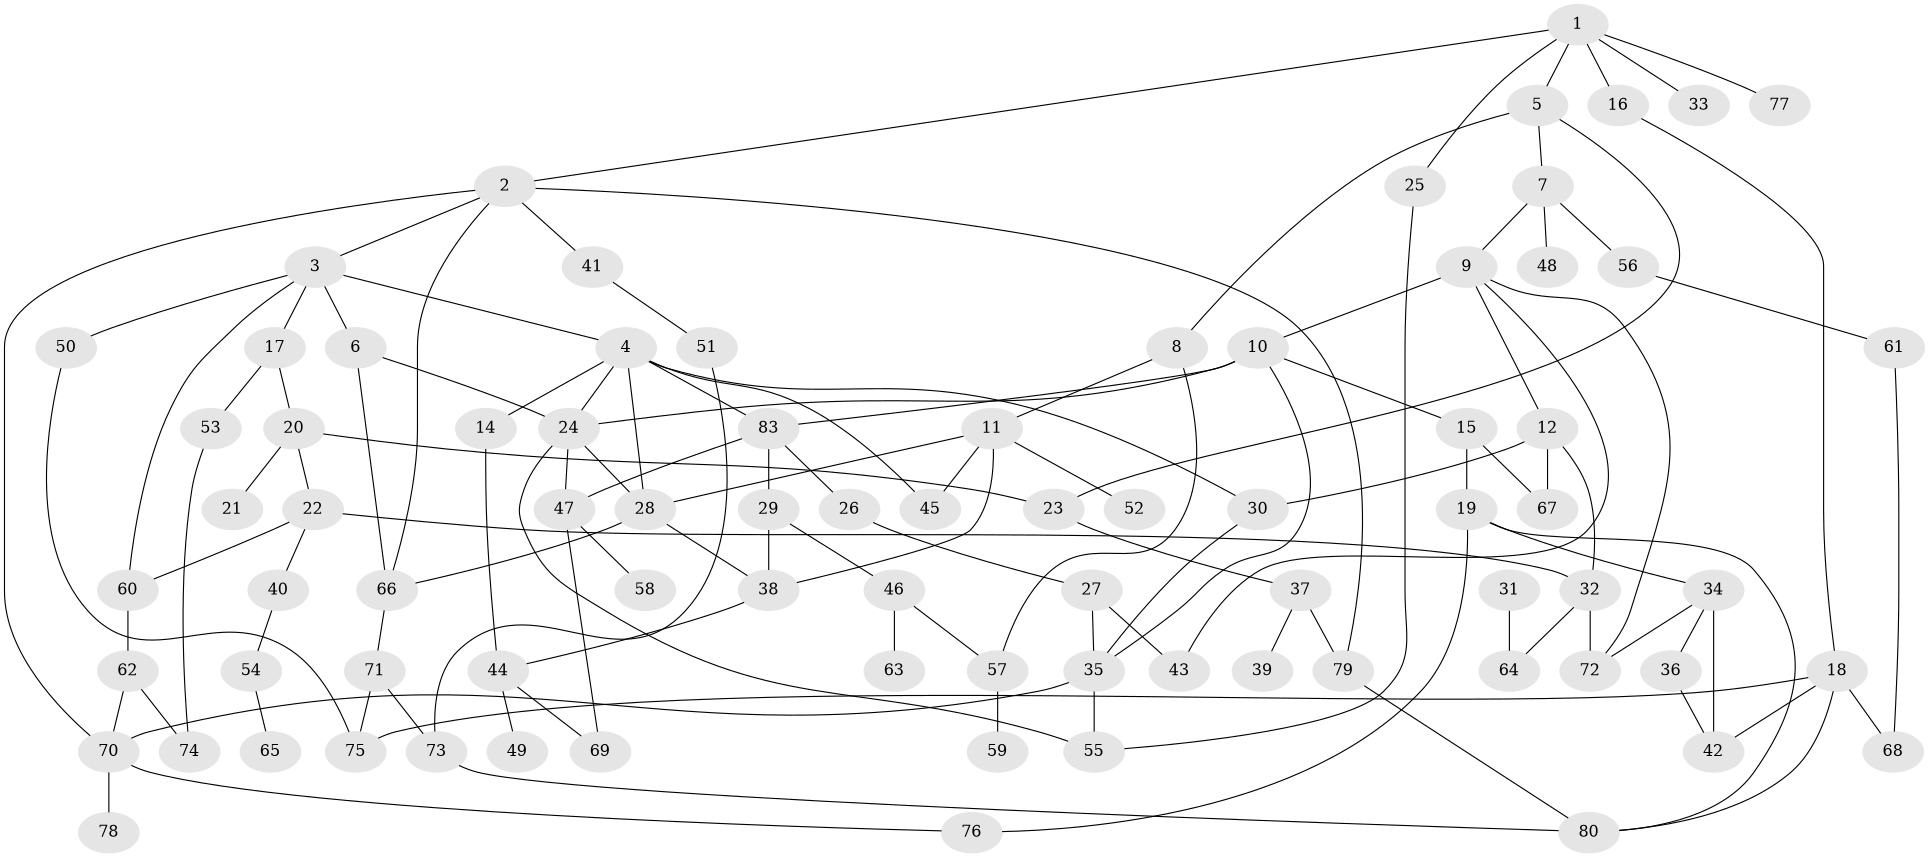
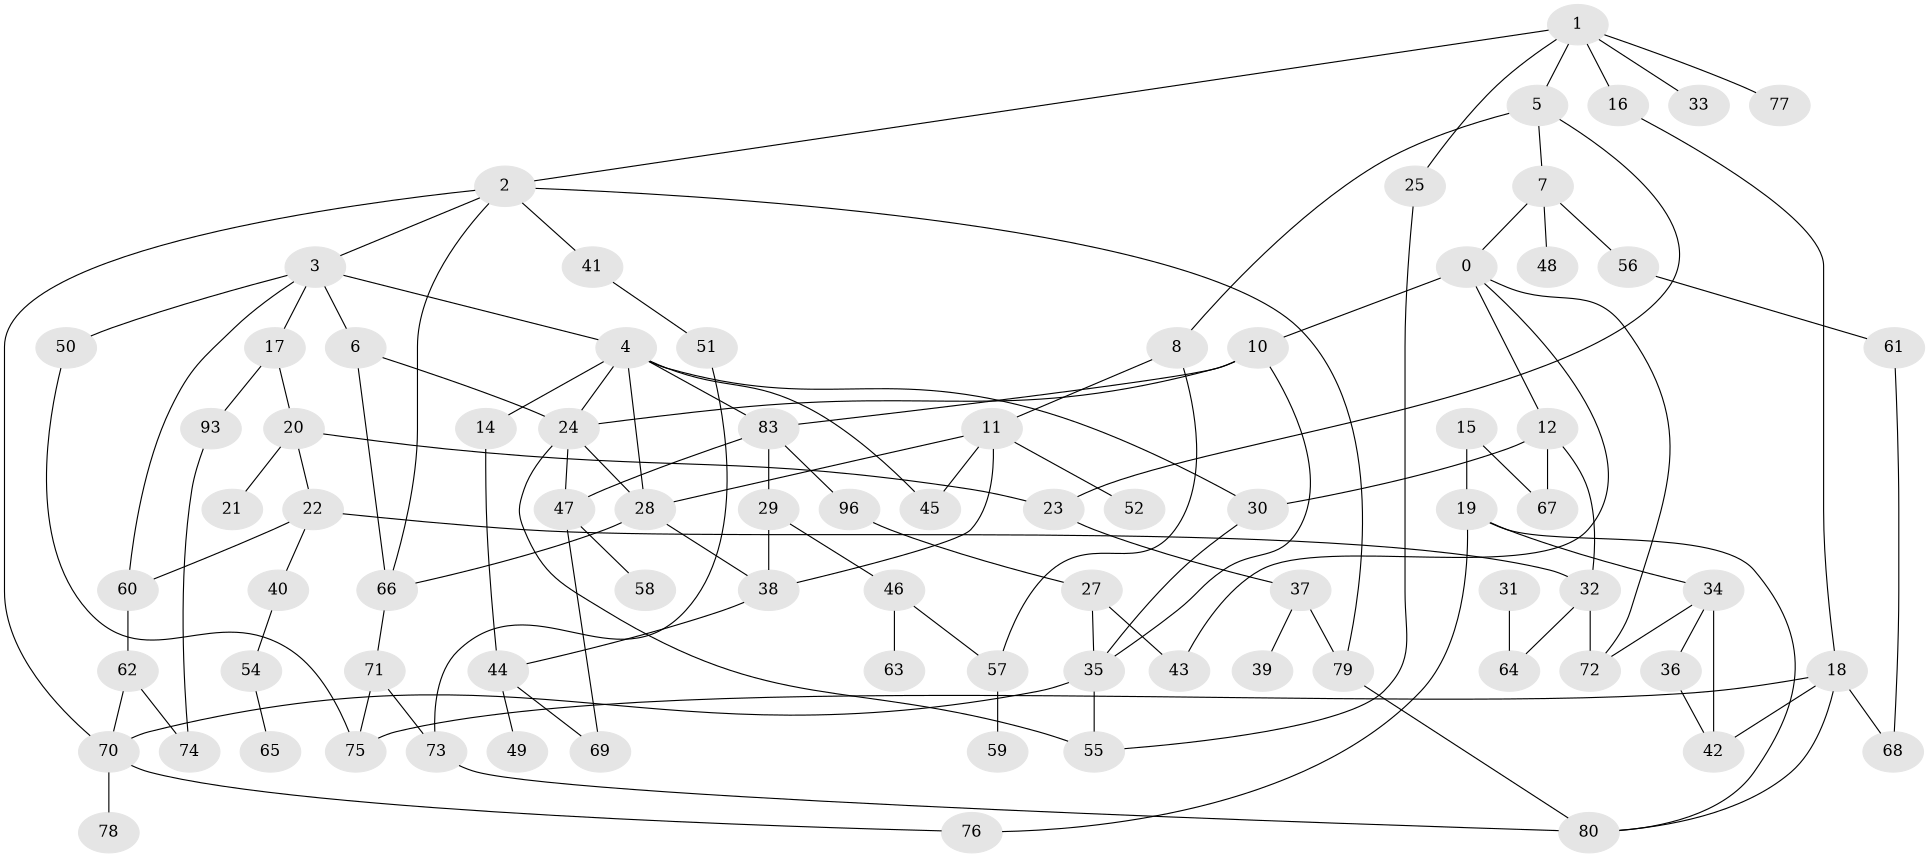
(1467, 267) -> (1467, 267)
(1363, 388) -> none
(211, 429) -> (211, 429)
(850, 509) -> (850, 509)
